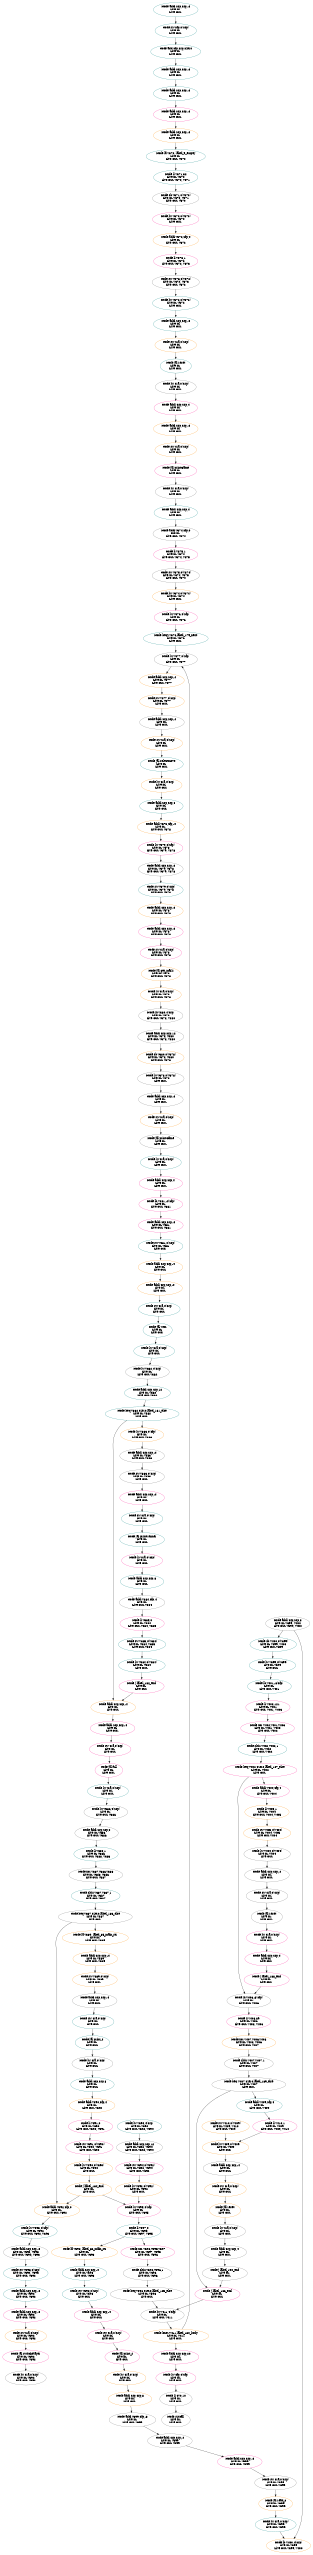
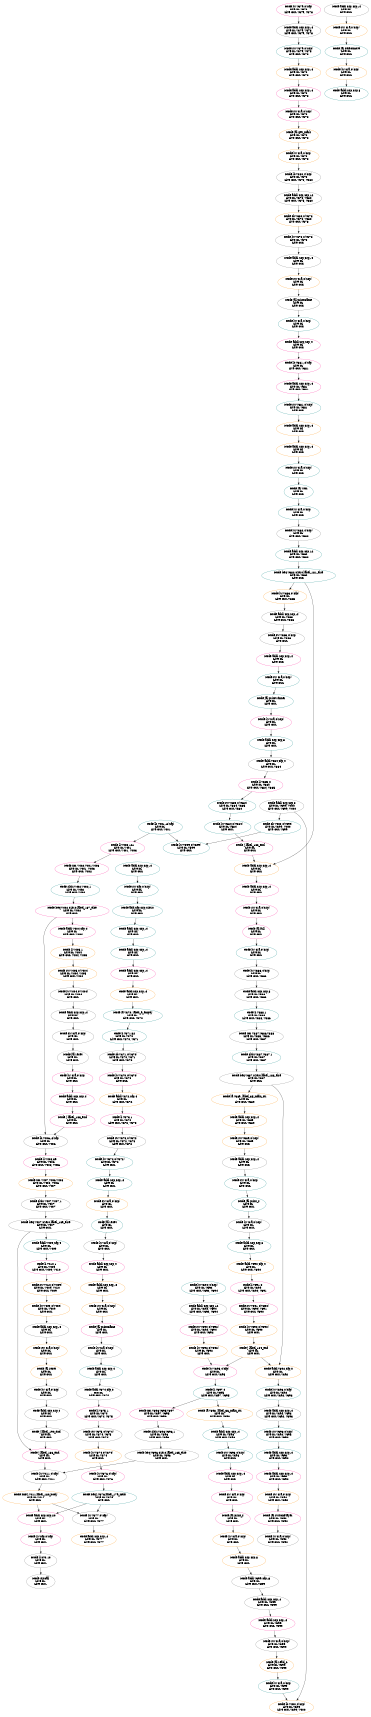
(162, 701) -> none
(161, 827) -> none
none -> (72, 1508)
(271, 1675) -> (173, 837)
(251, 2136) -> (47, 1277)
